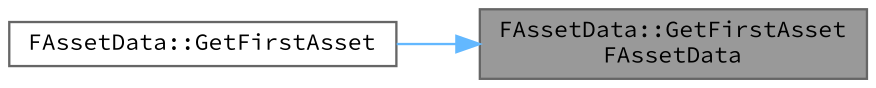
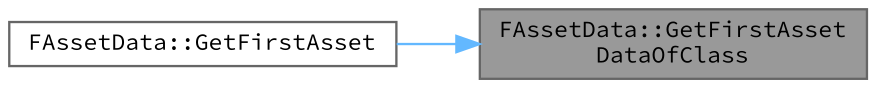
(673, 44) -> (673, 44)
